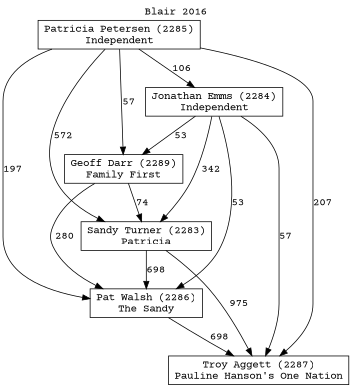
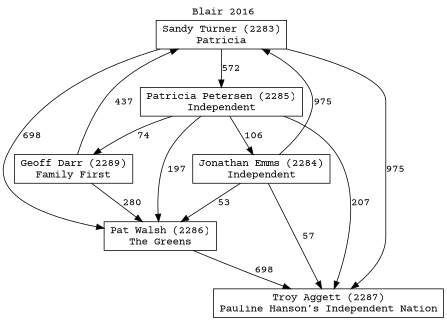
(129, 102) -> (143, 135)
(172, 133) -> none
(52, 136) -> (221, 64)
(211, 169) -> (323, 102)
(142, 202) -> (124, 102)
(146, 303) -> (160, 236)
(259, 370) -> (328, 303)
